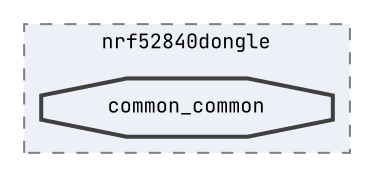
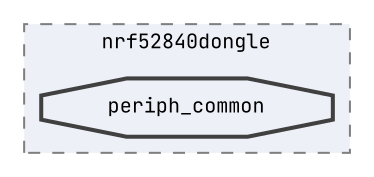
(187, 108) -> (187, 108)
